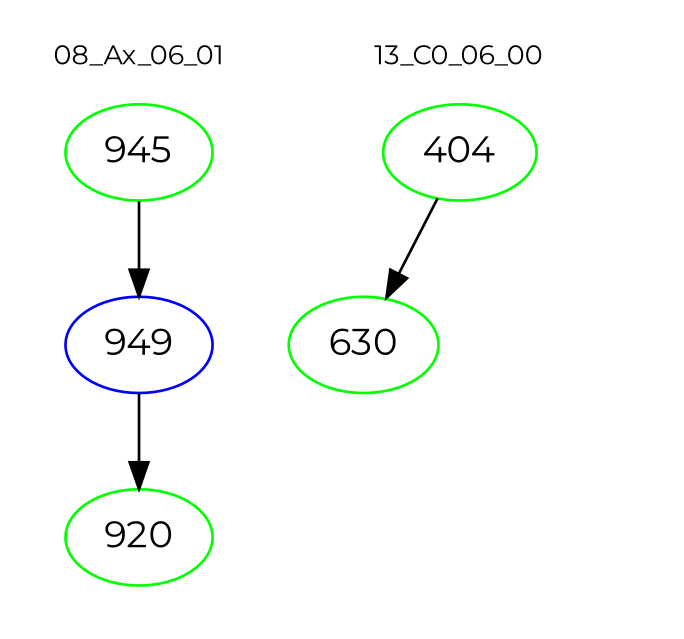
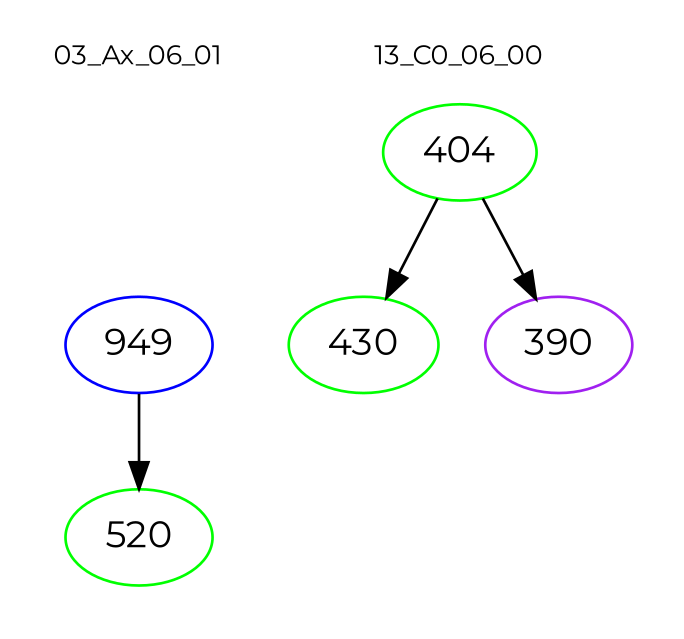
(139, 57) -> (139, 57)
(139, 152) -> none
(364, 345) -> (364, 345)
none -> (559, 345)
(139, 537) -> (139, 537)
